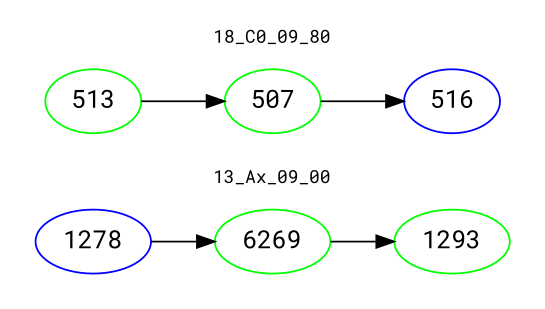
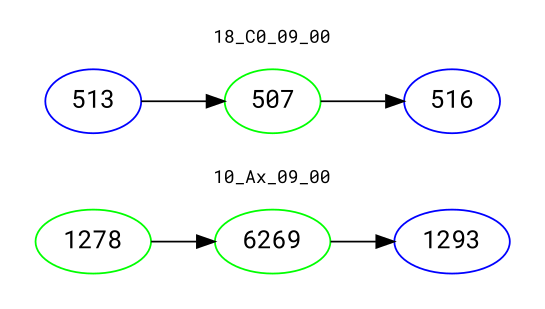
(273, 38) -> (273, 38)
(93, 101) -> (93, 101)
(273, 179) -> (273, 179)
(93, 242) -> (93, 242)
(452, 242) -> (452, 242)
